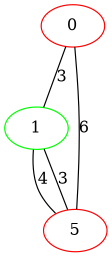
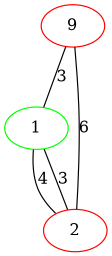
(73, 26) -> (73, 26)
(75, 231) -> (75, 231)
